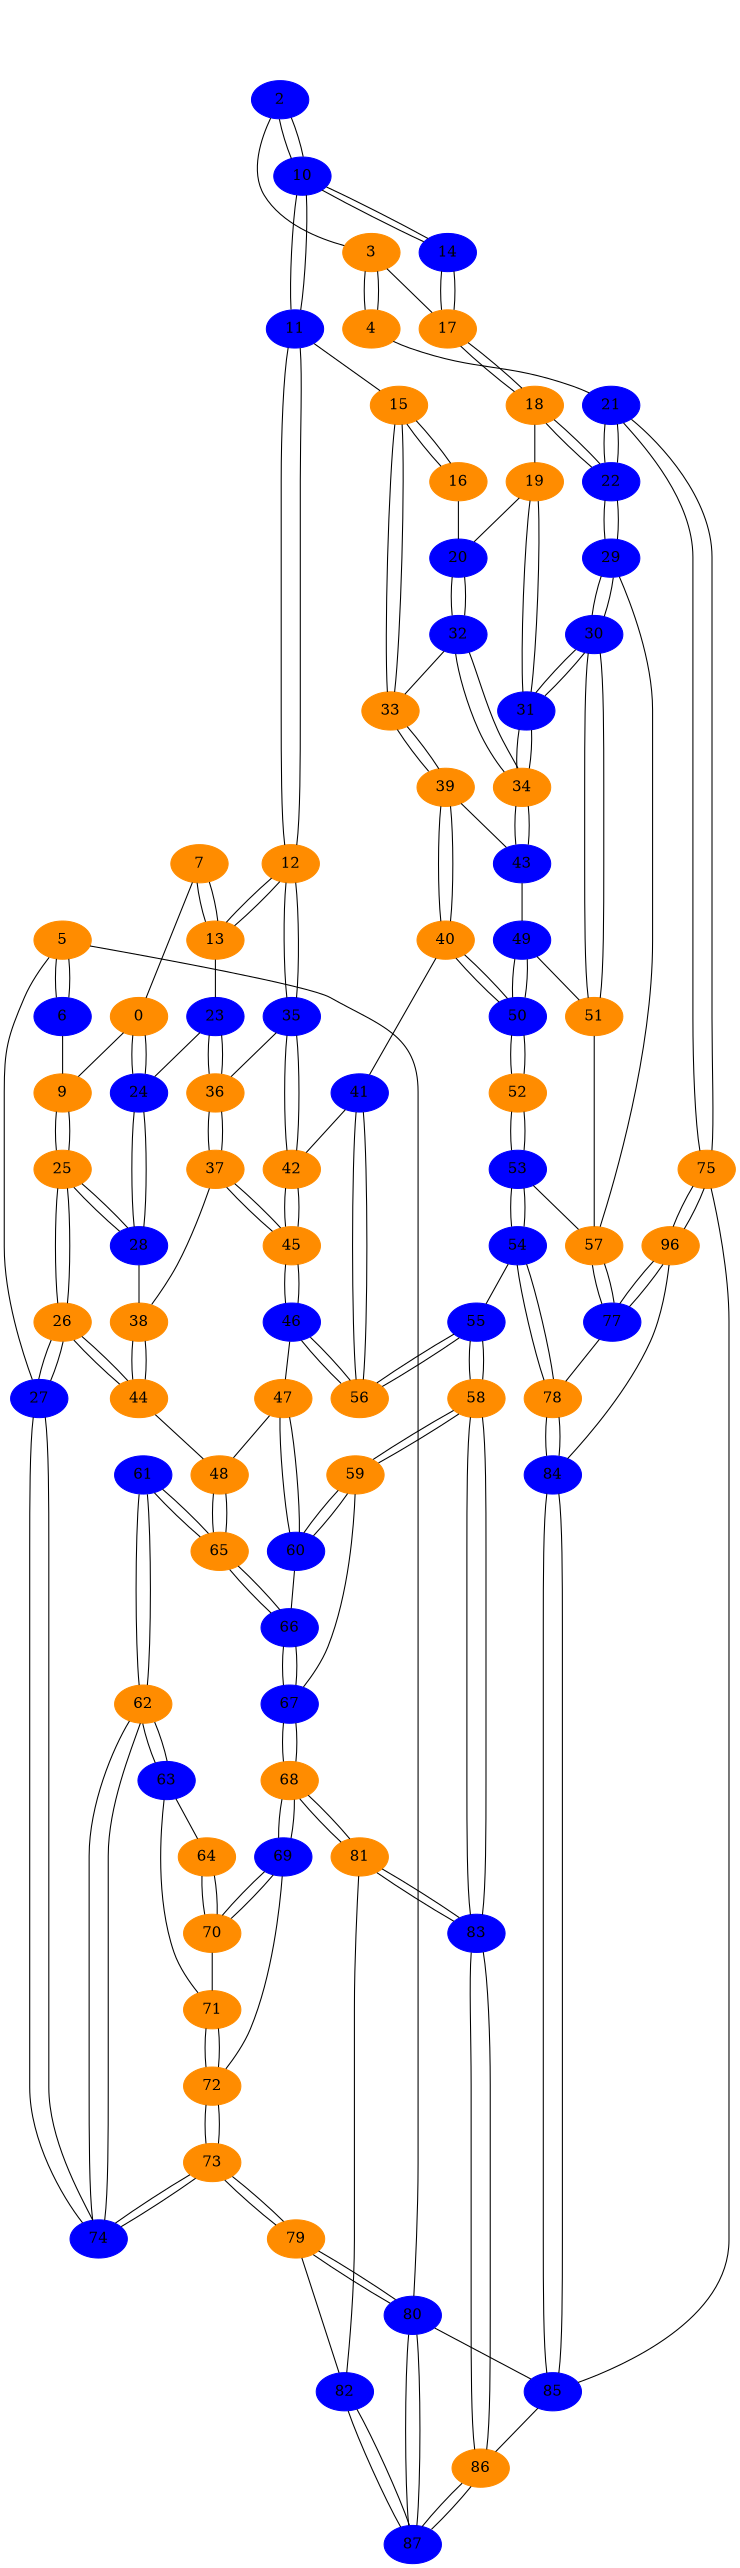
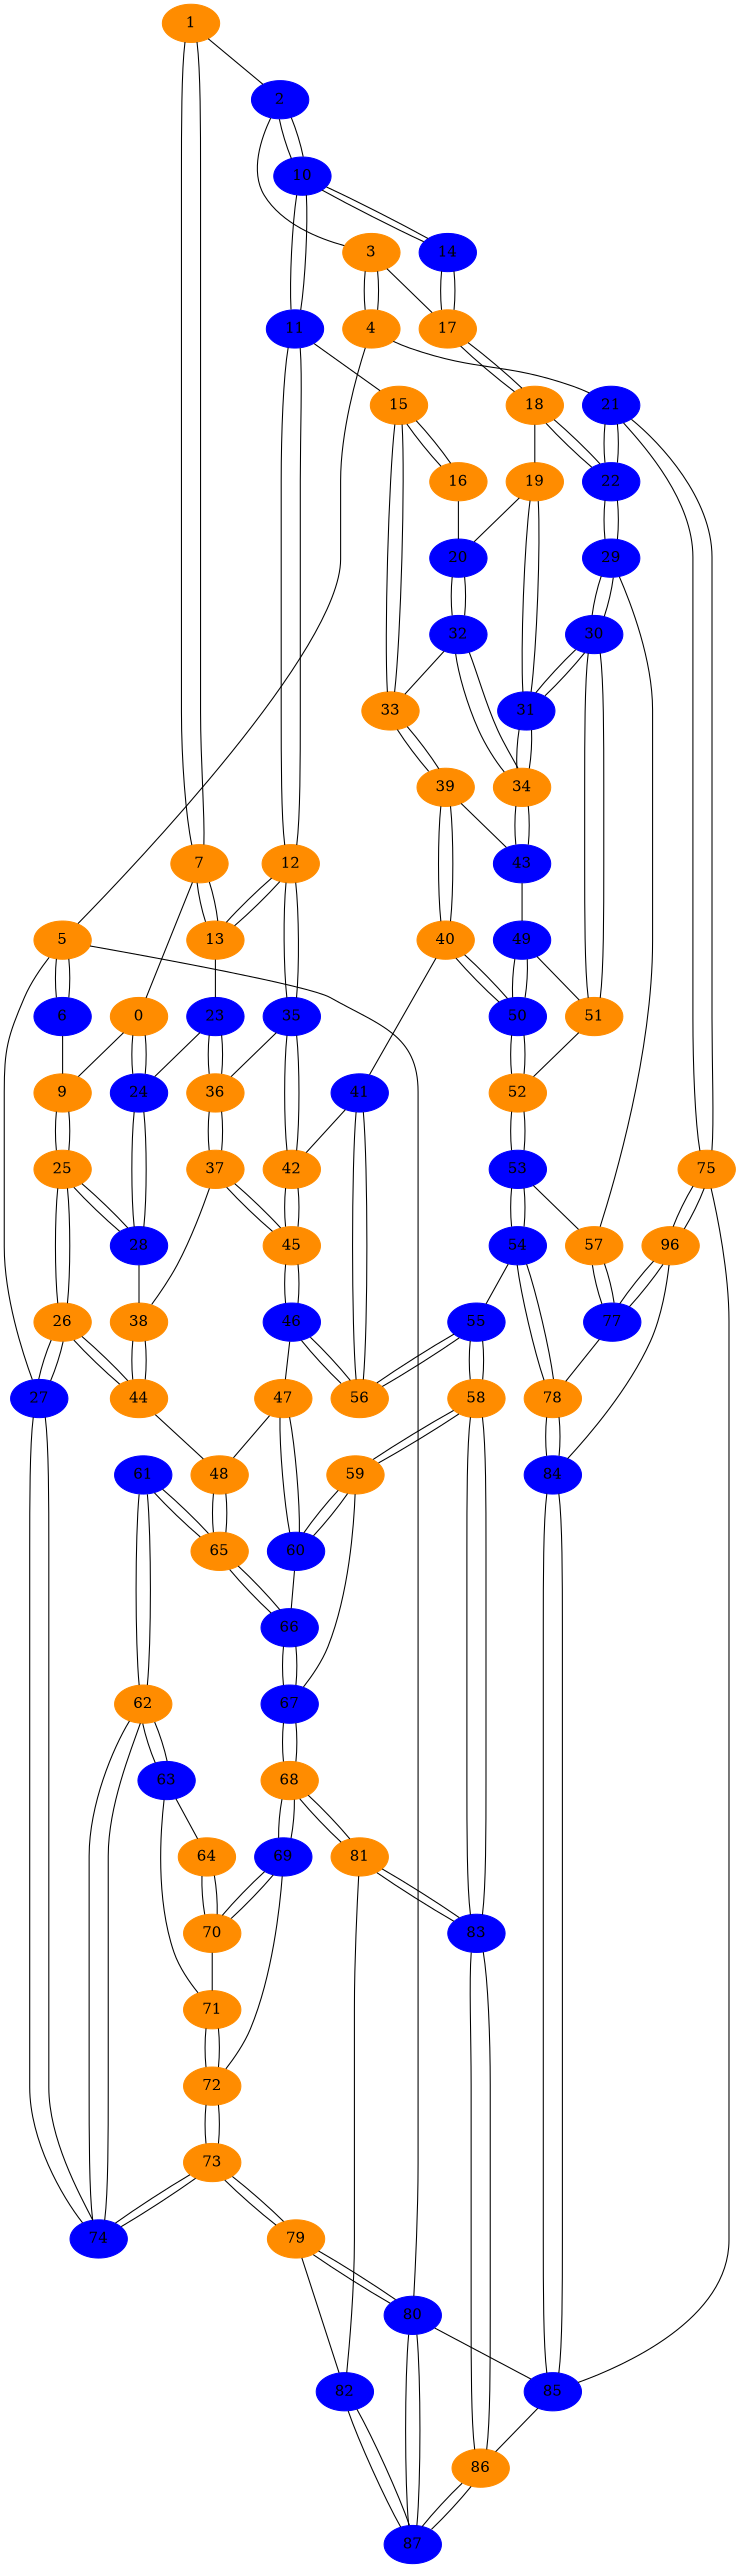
none -> (191, 23)
none -> (293, 668)
(594, 1131) -> (556, 1055)
